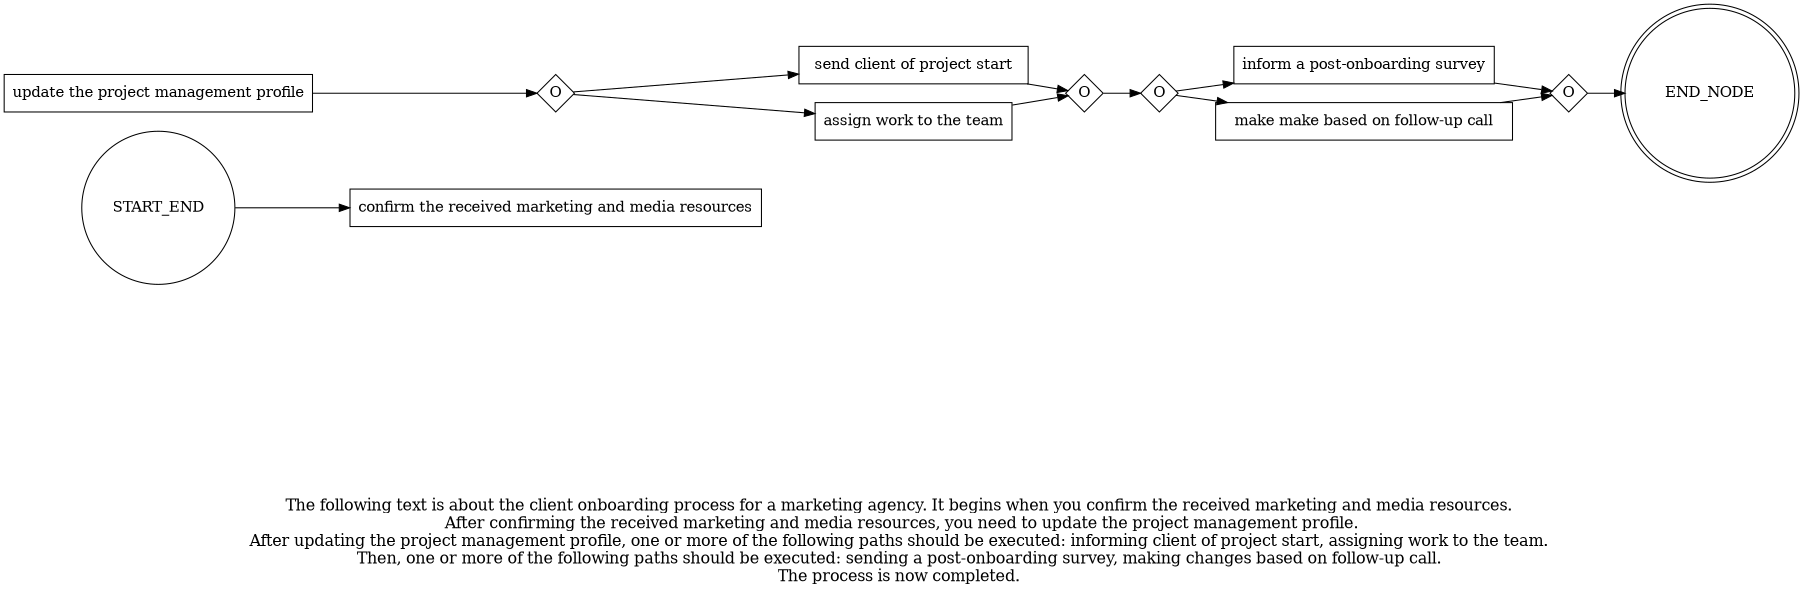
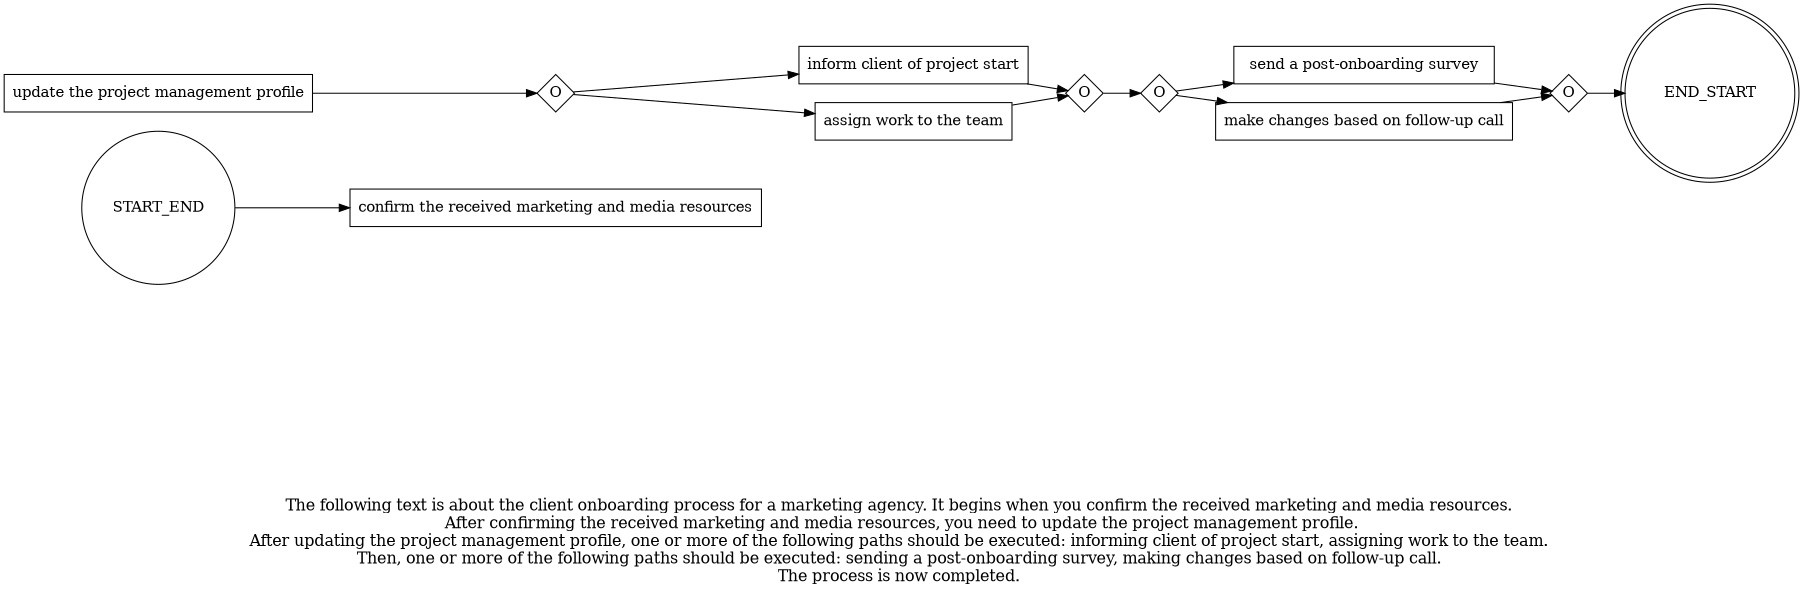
(914, 65) -> (914, 65)
(1364, 65) -> (1364, 65)
(1710, 93) -> (1710, 93)
(1364, 121) -> (1364, 121)
